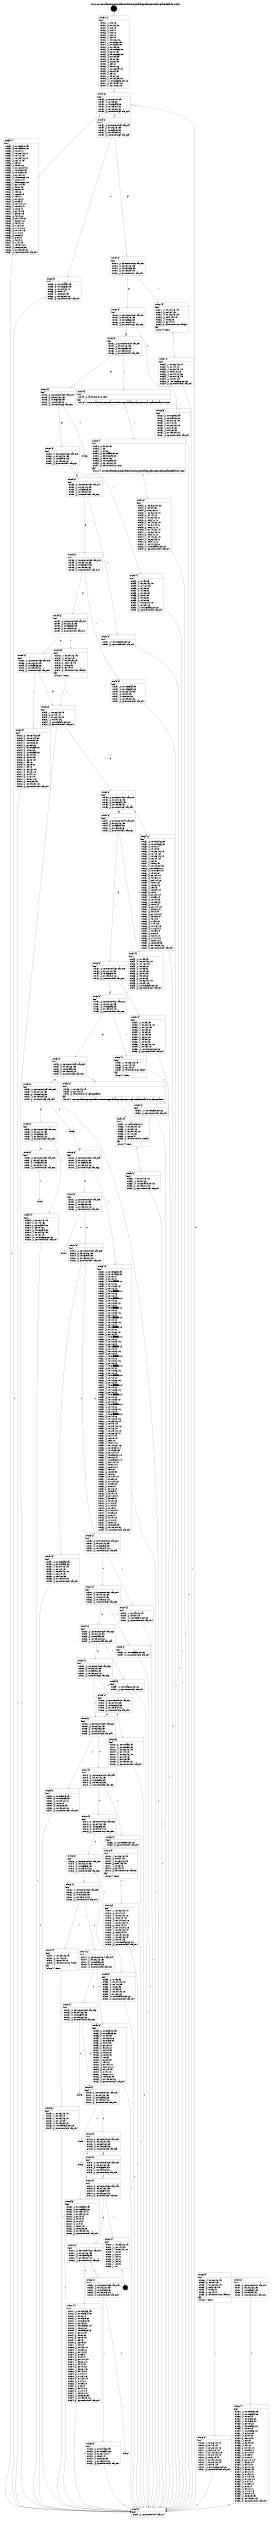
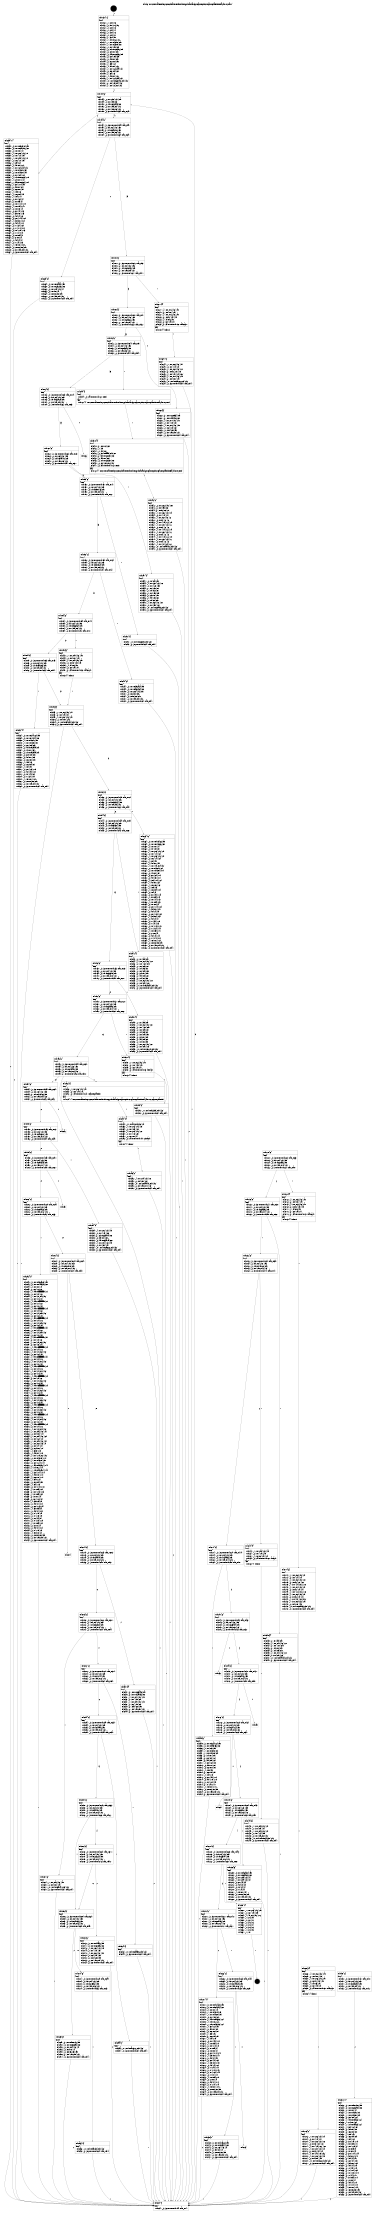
(76, 1142) -> (40, 1183)
(99, 1801) -> none
